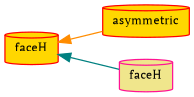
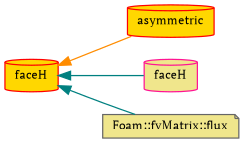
none -> (171, 126)
